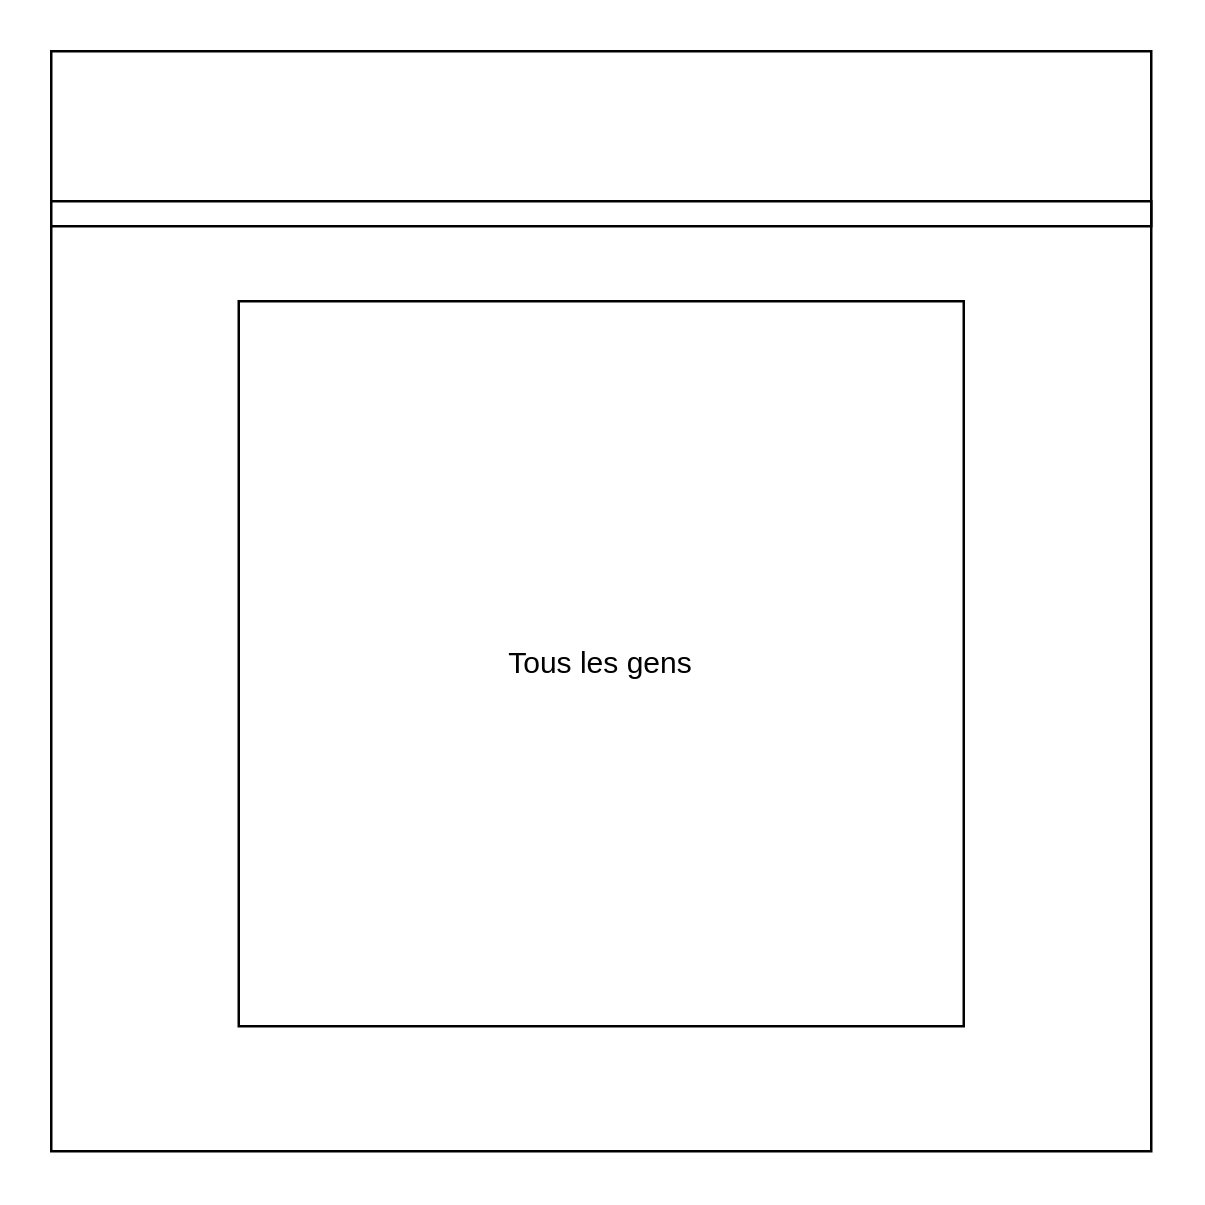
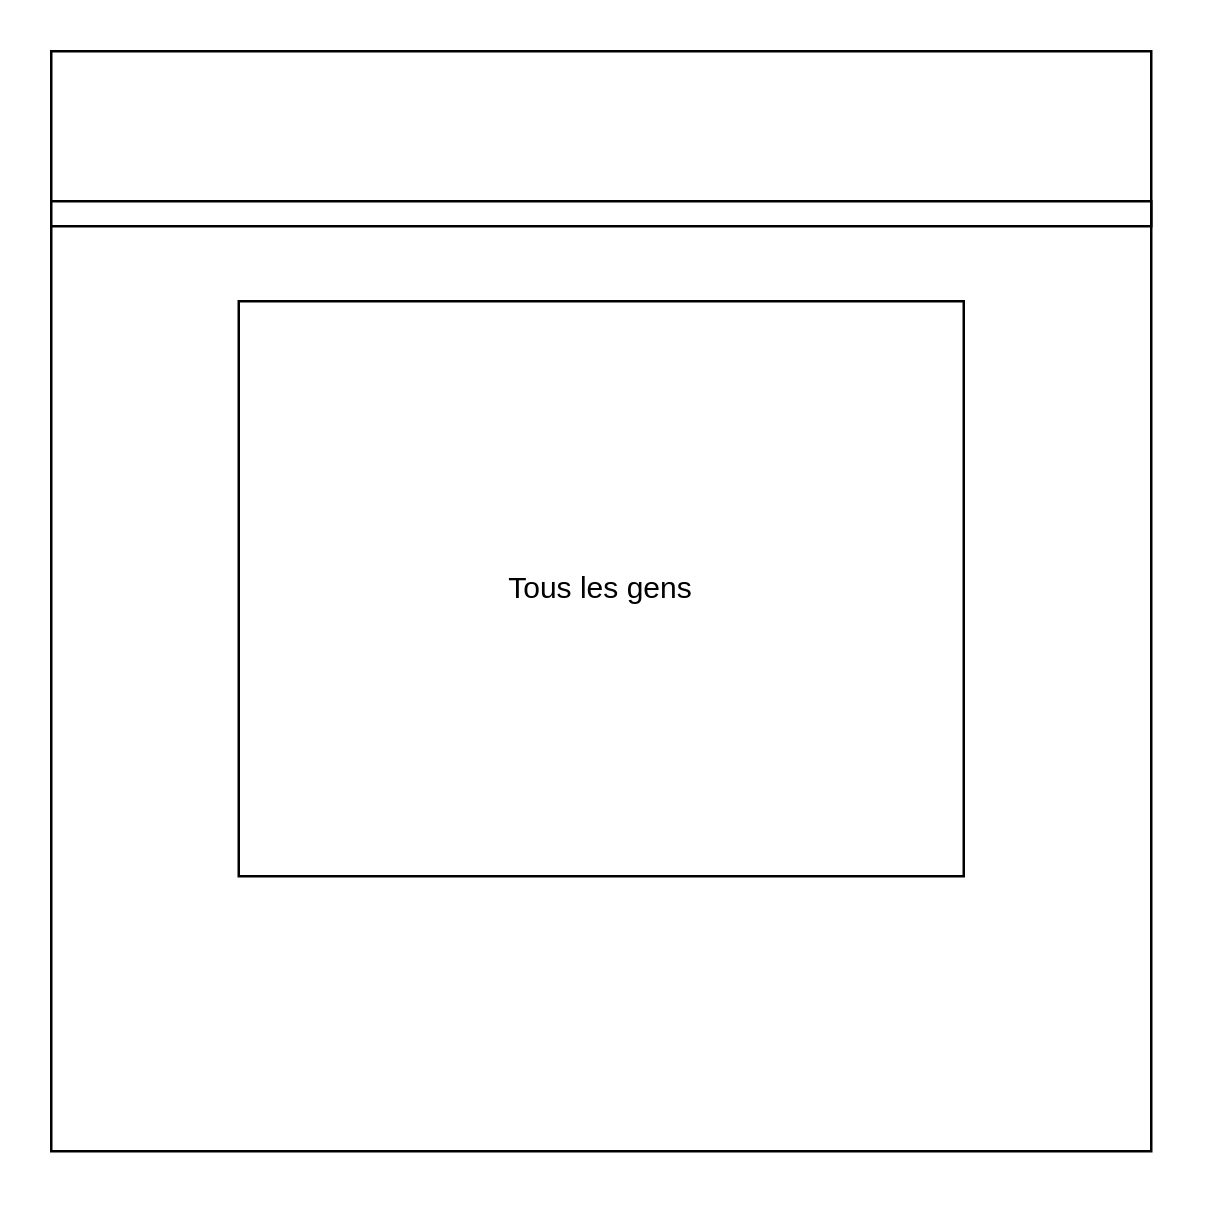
(601, 664) -> (601, 589)
